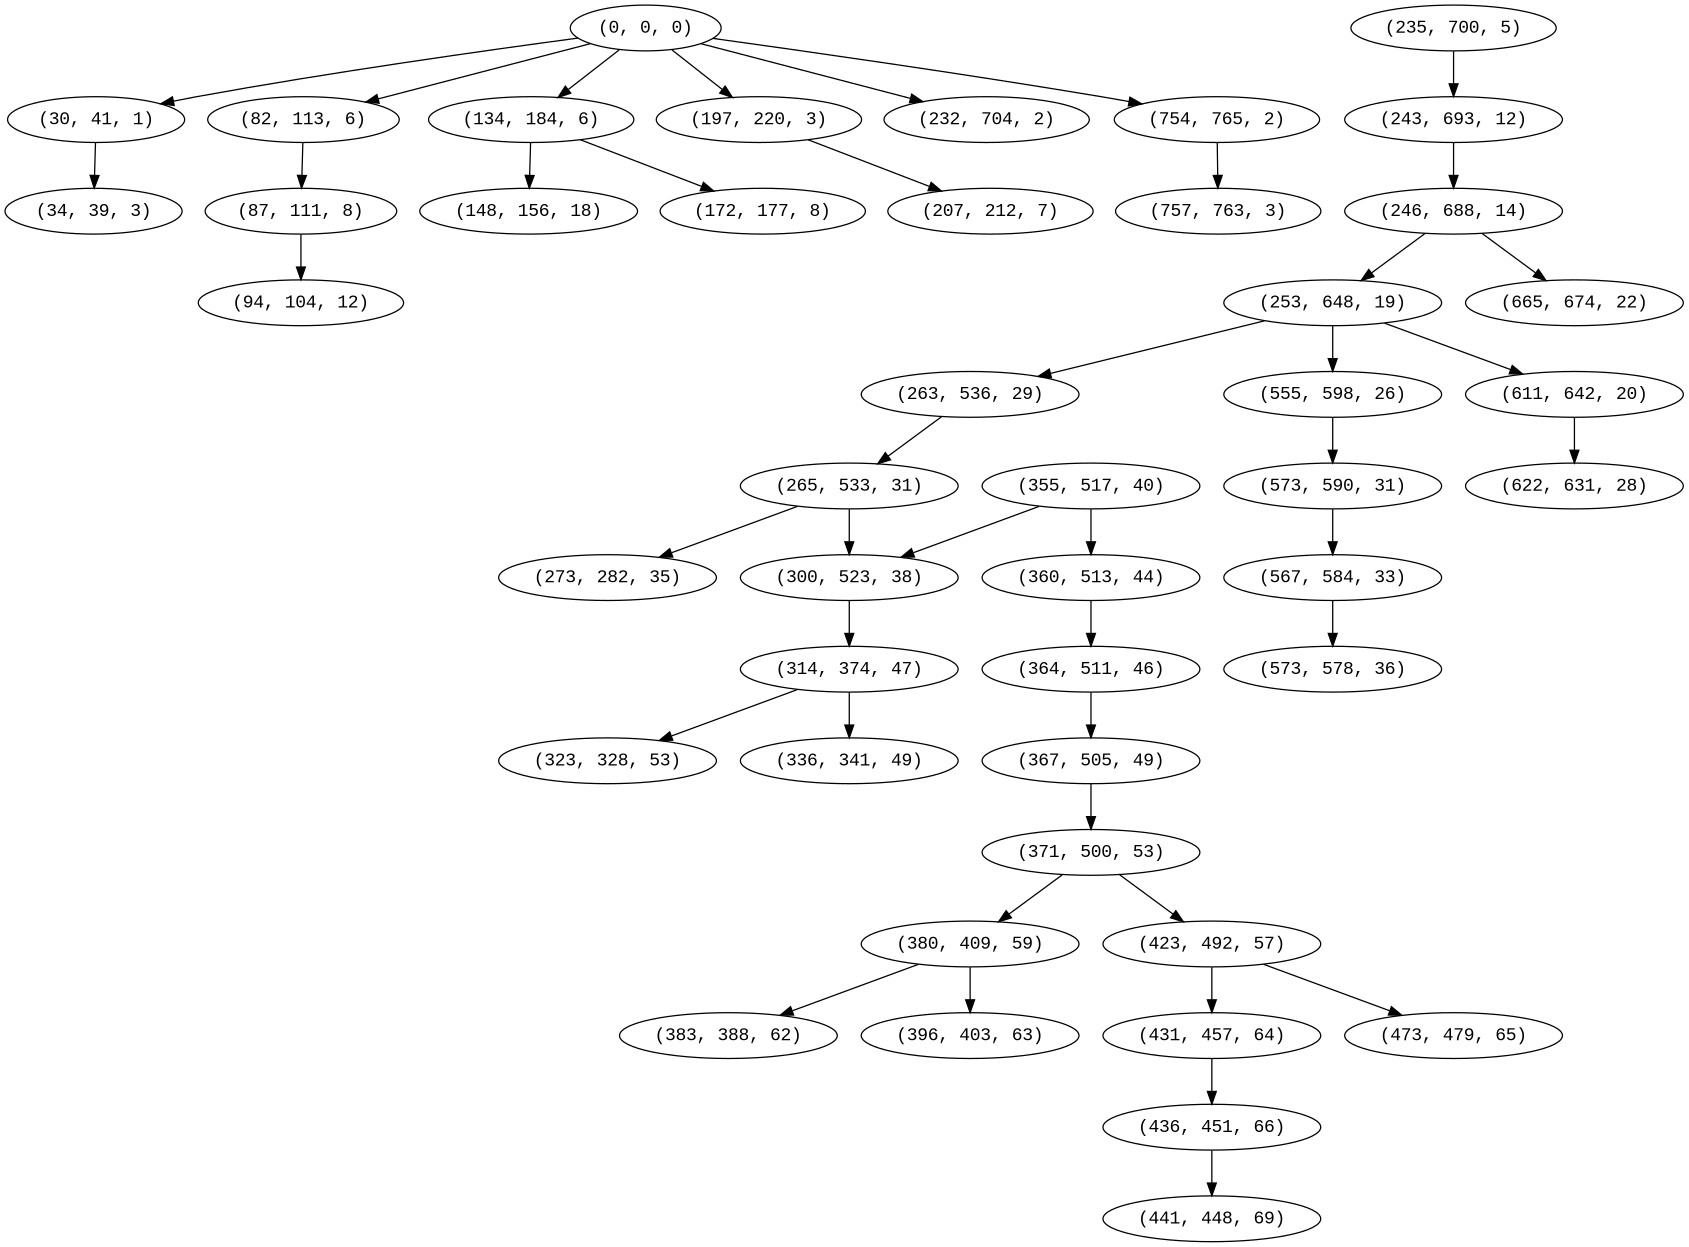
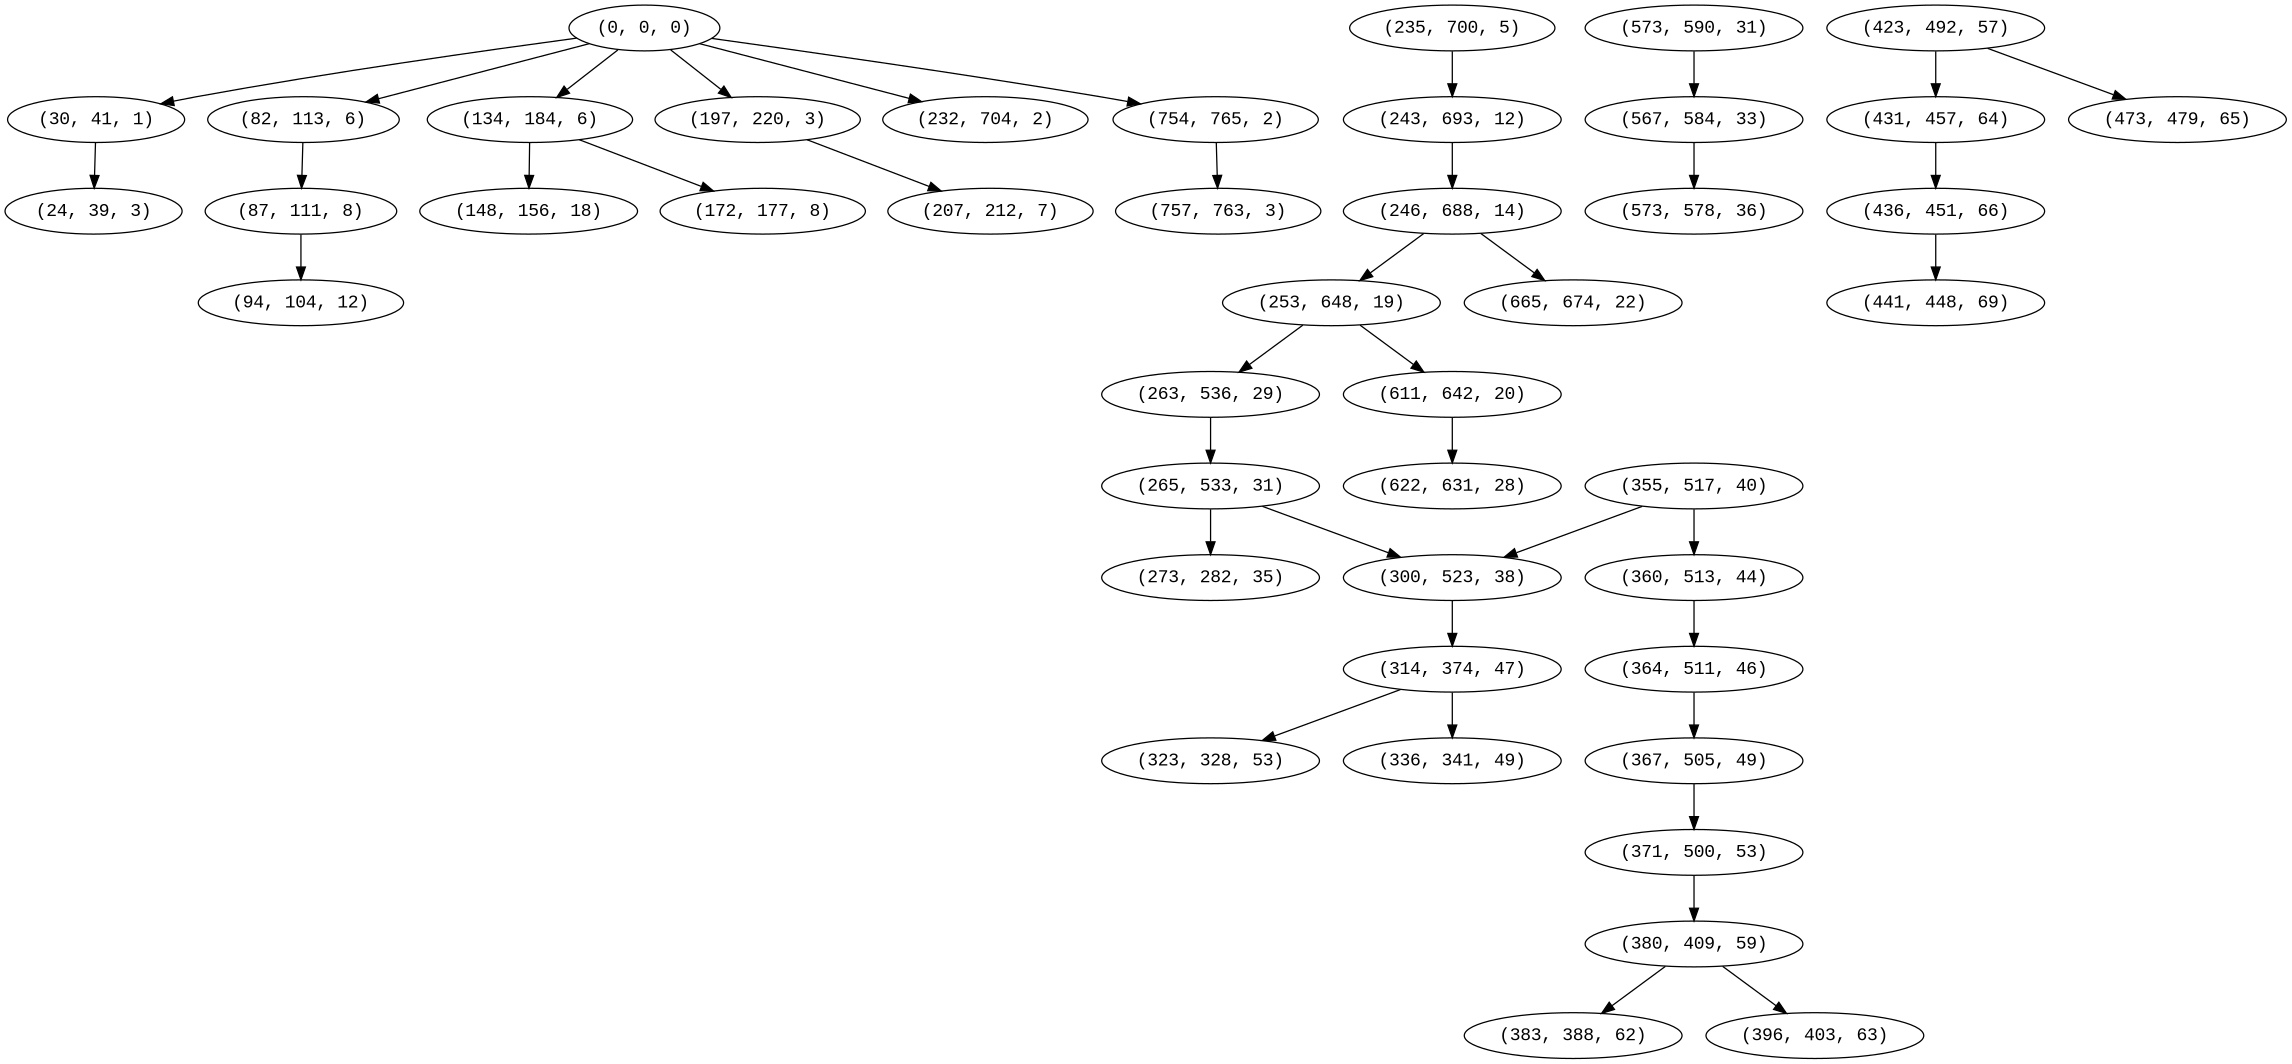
(94, 211) -> (94, 211)
(1333, 394) -> none
(1146, 894) -> none
